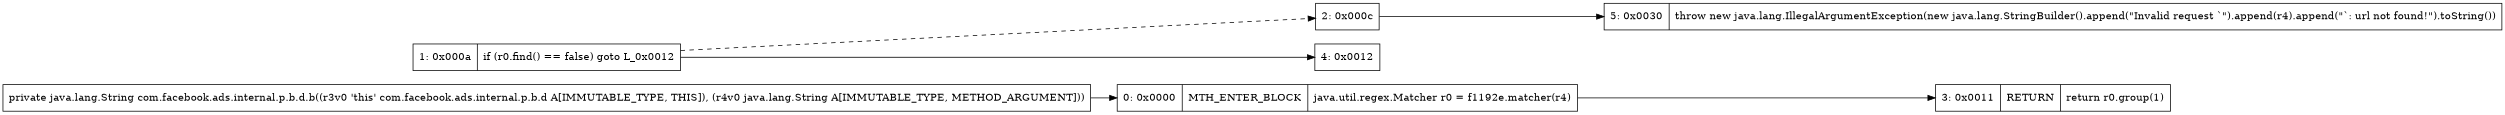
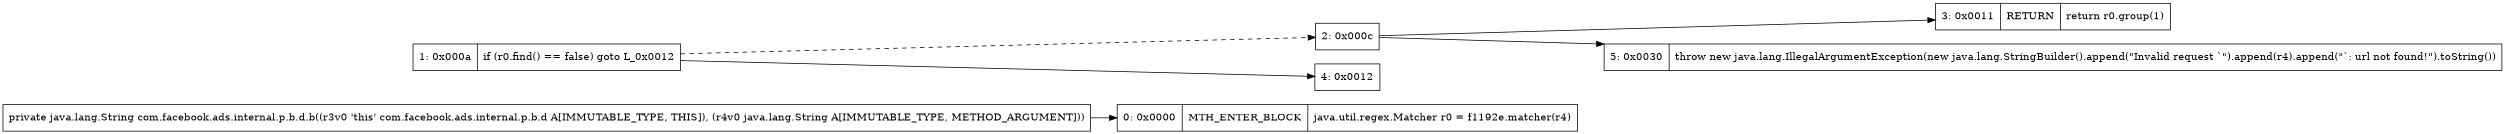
(1753, 98) -> (1653, 28)
